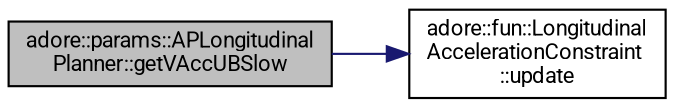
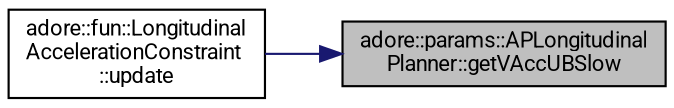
(359, 54) -> (293, 54)
